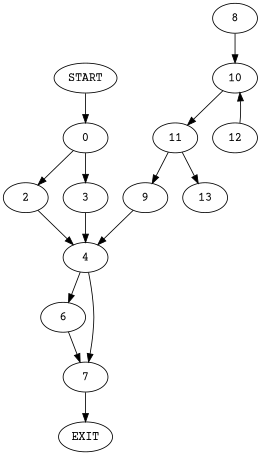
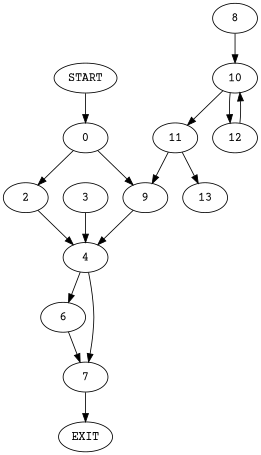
none -> (229, 104)
(86, 164) -> (112, 165)
